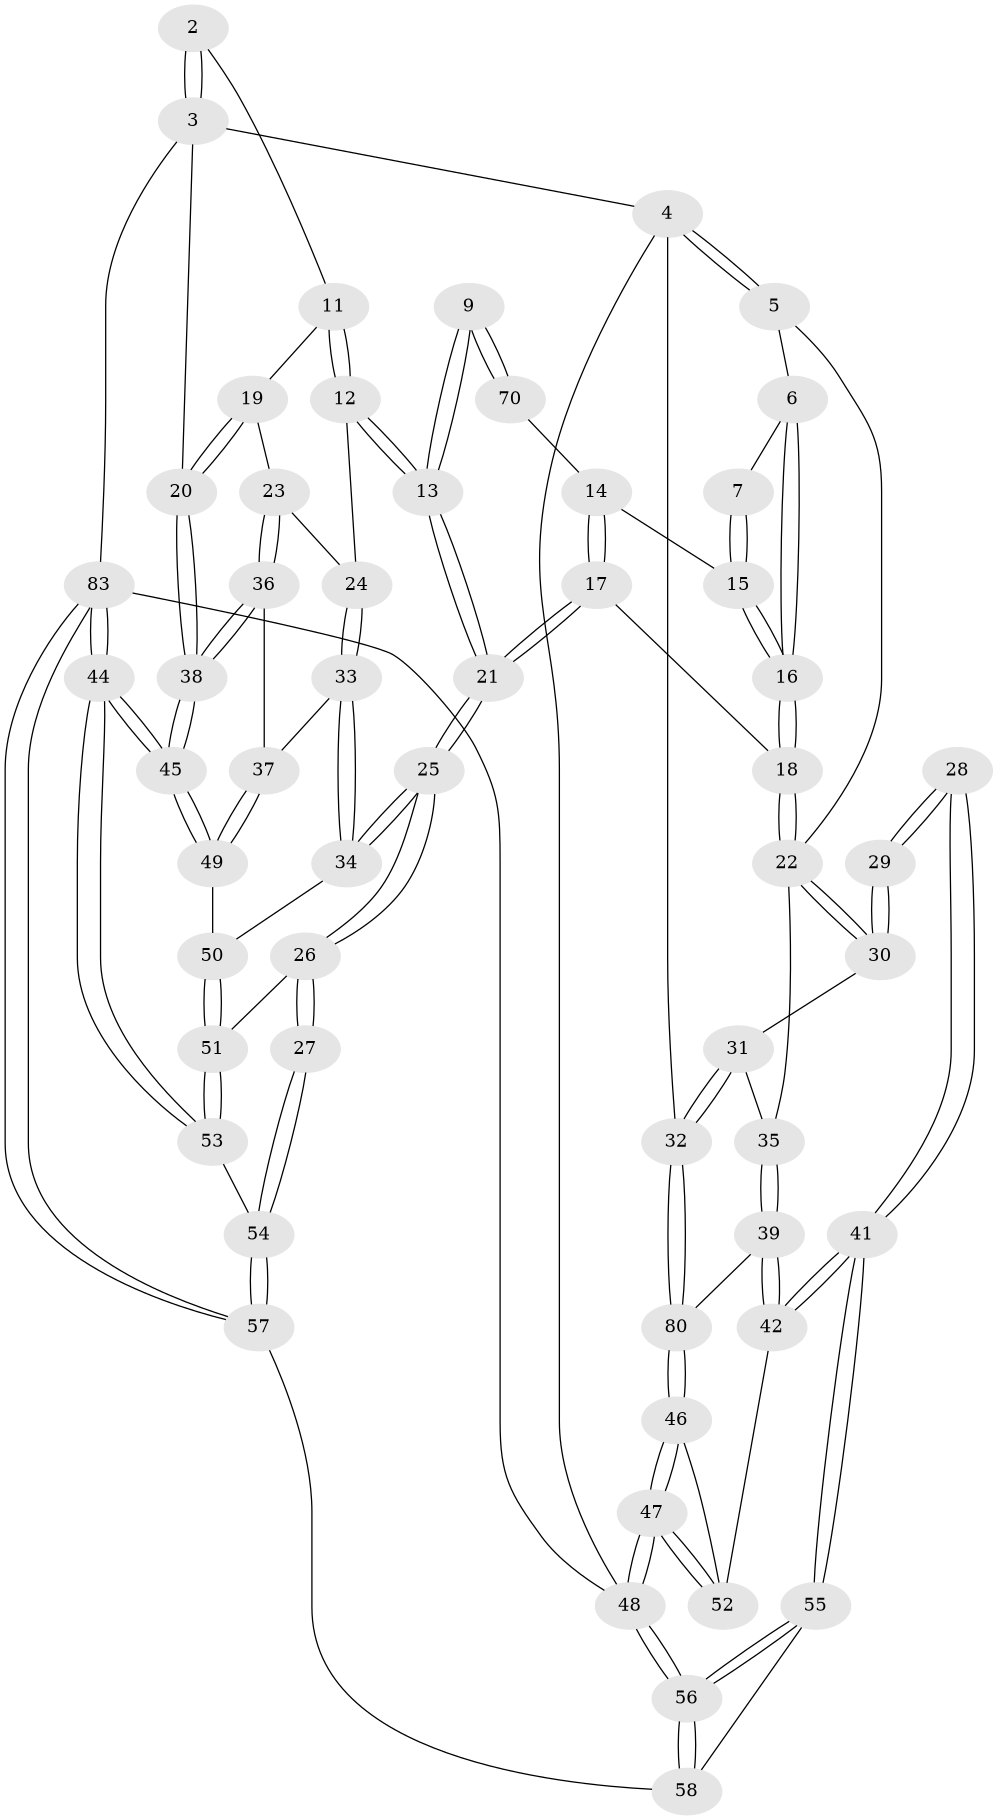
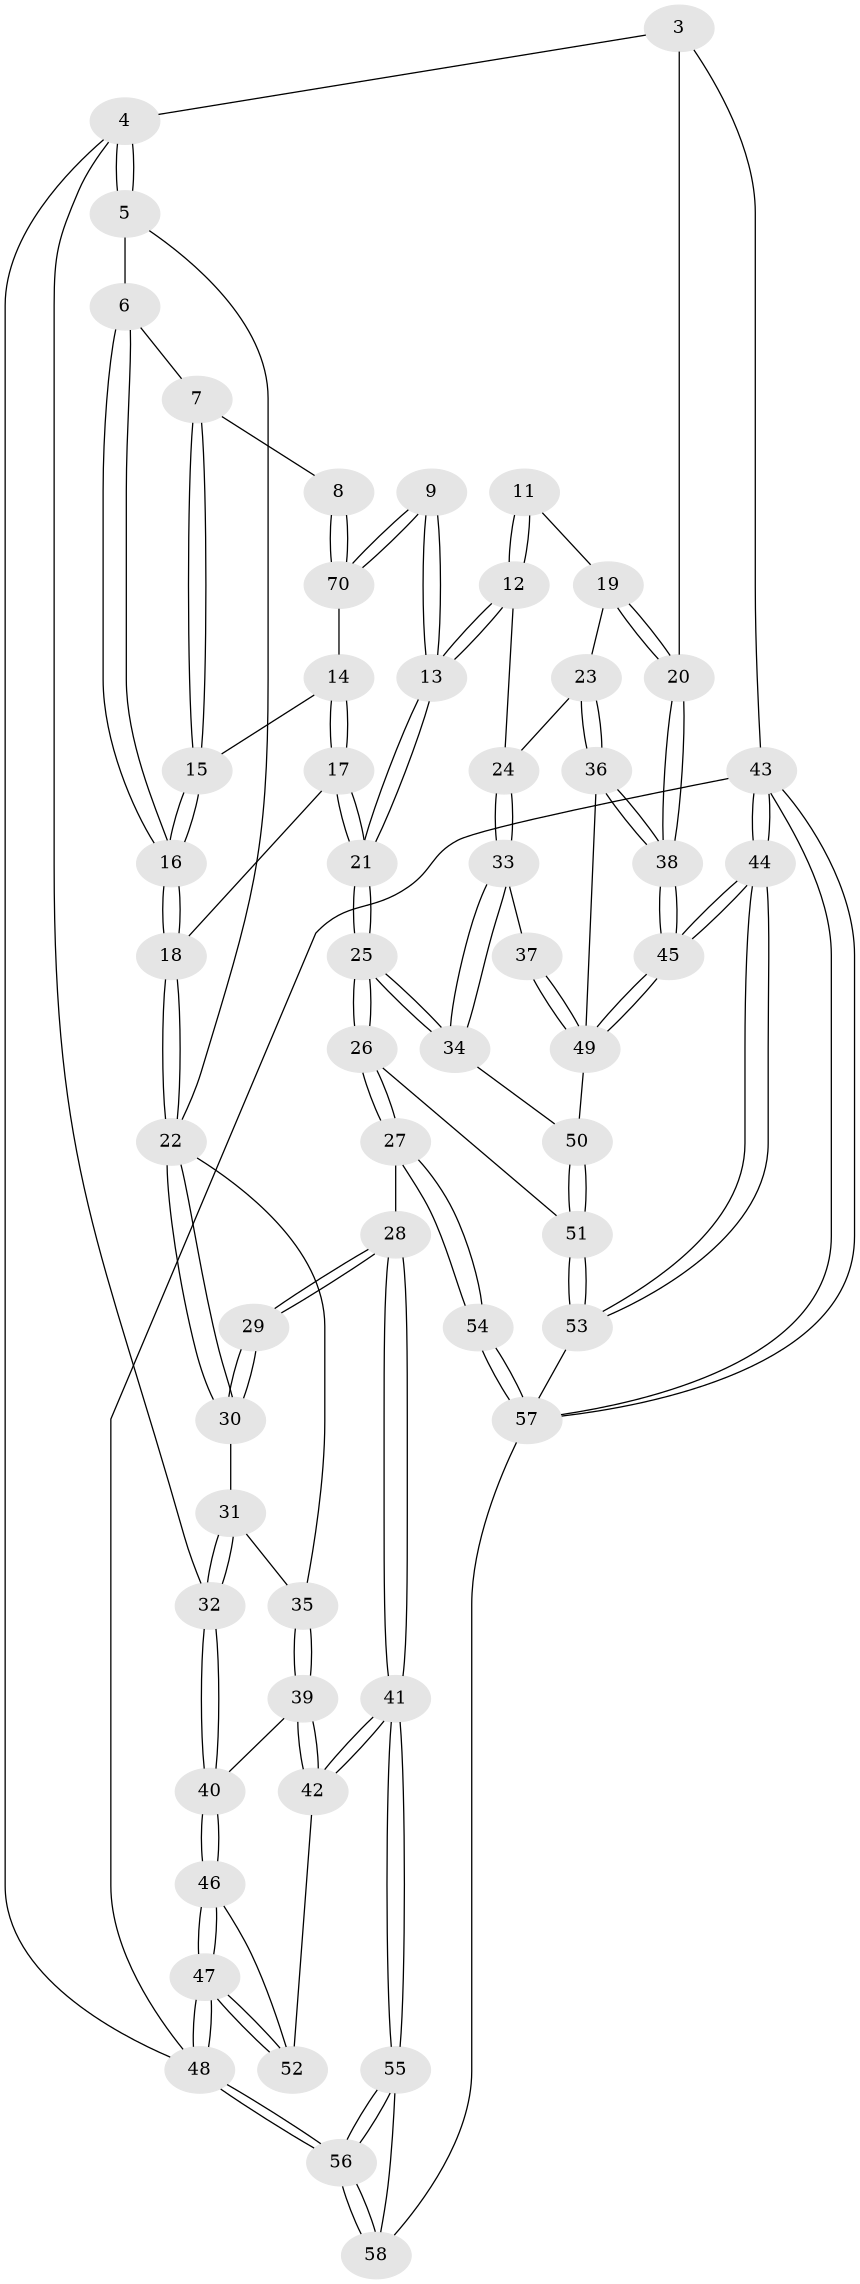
(193, 28) -> none
none -> (339, 492)
(99, 585) -> (762, 771)
(264, 678) -> (591, 910)
(236, 1188) -> (552, 1374)
none -> (396, 1188)
(677, 1328) -> (210, 1792)
